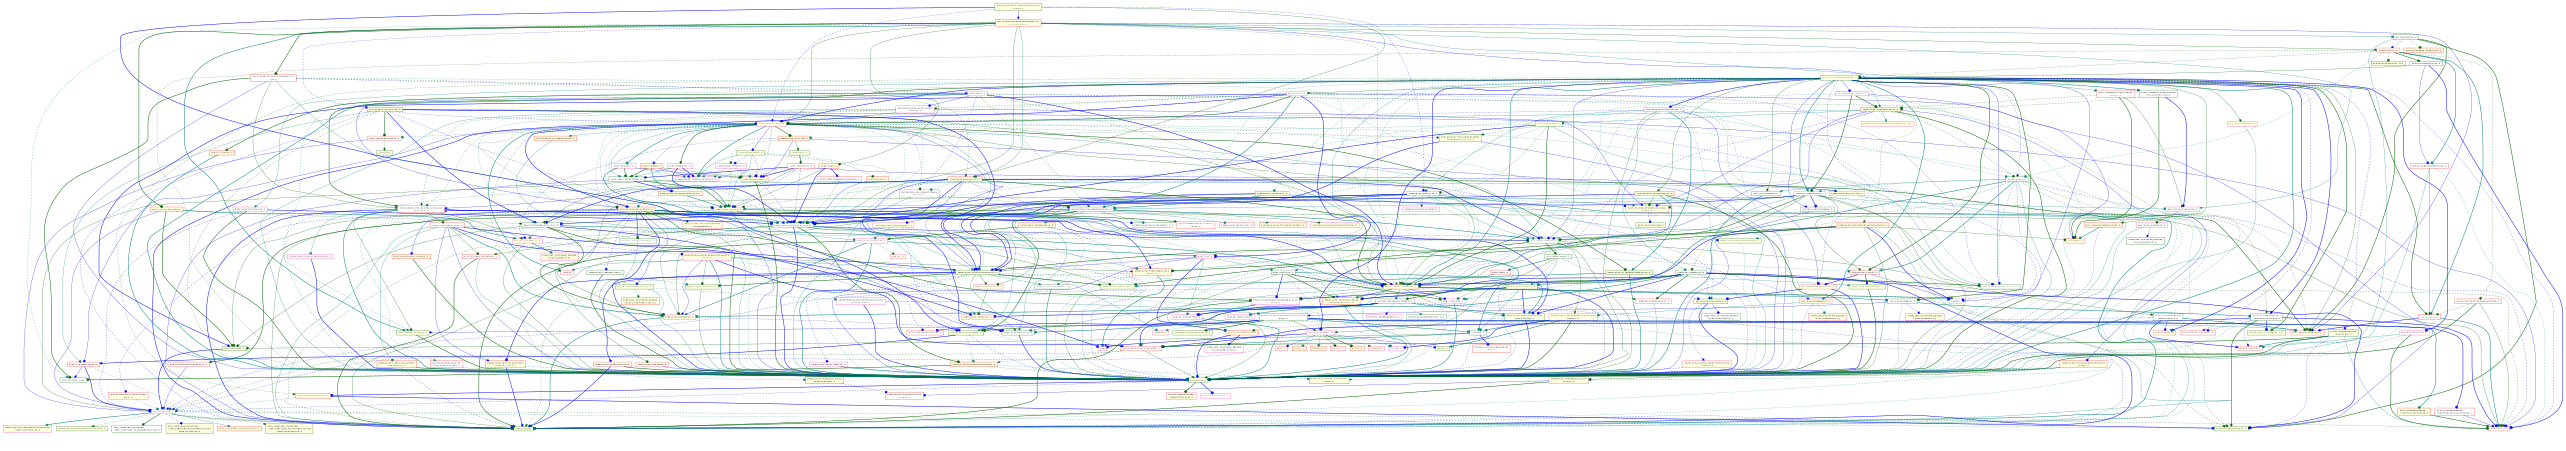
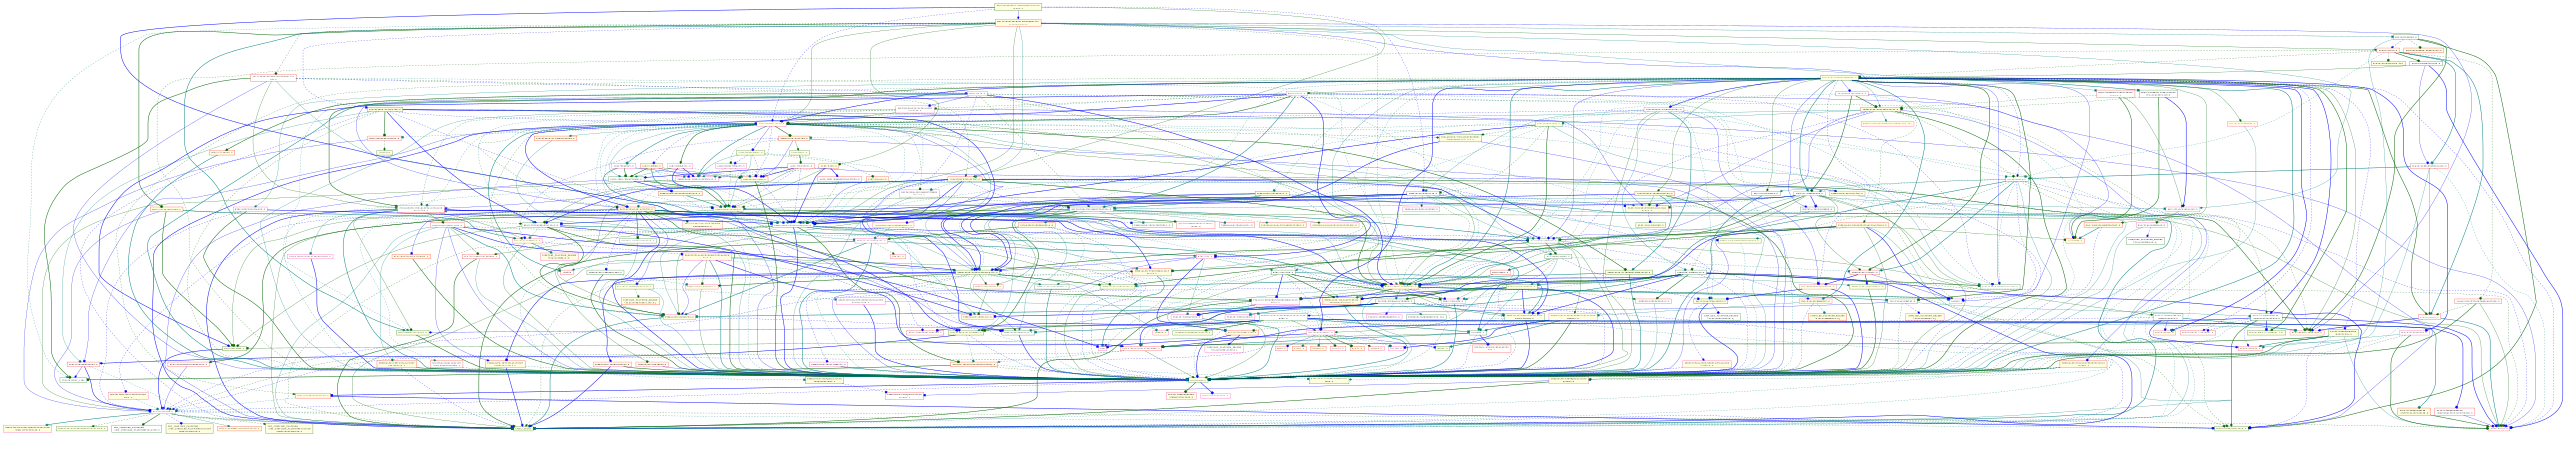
(626, 26) -> (626, 26)
(1174, 149) -> (1159, 155)
none -> (2221, 173)
(702, 287) -> (702, 287)
(2075, 310) -> (2075, 310)
(1828, 317) -> (1828, 317)
